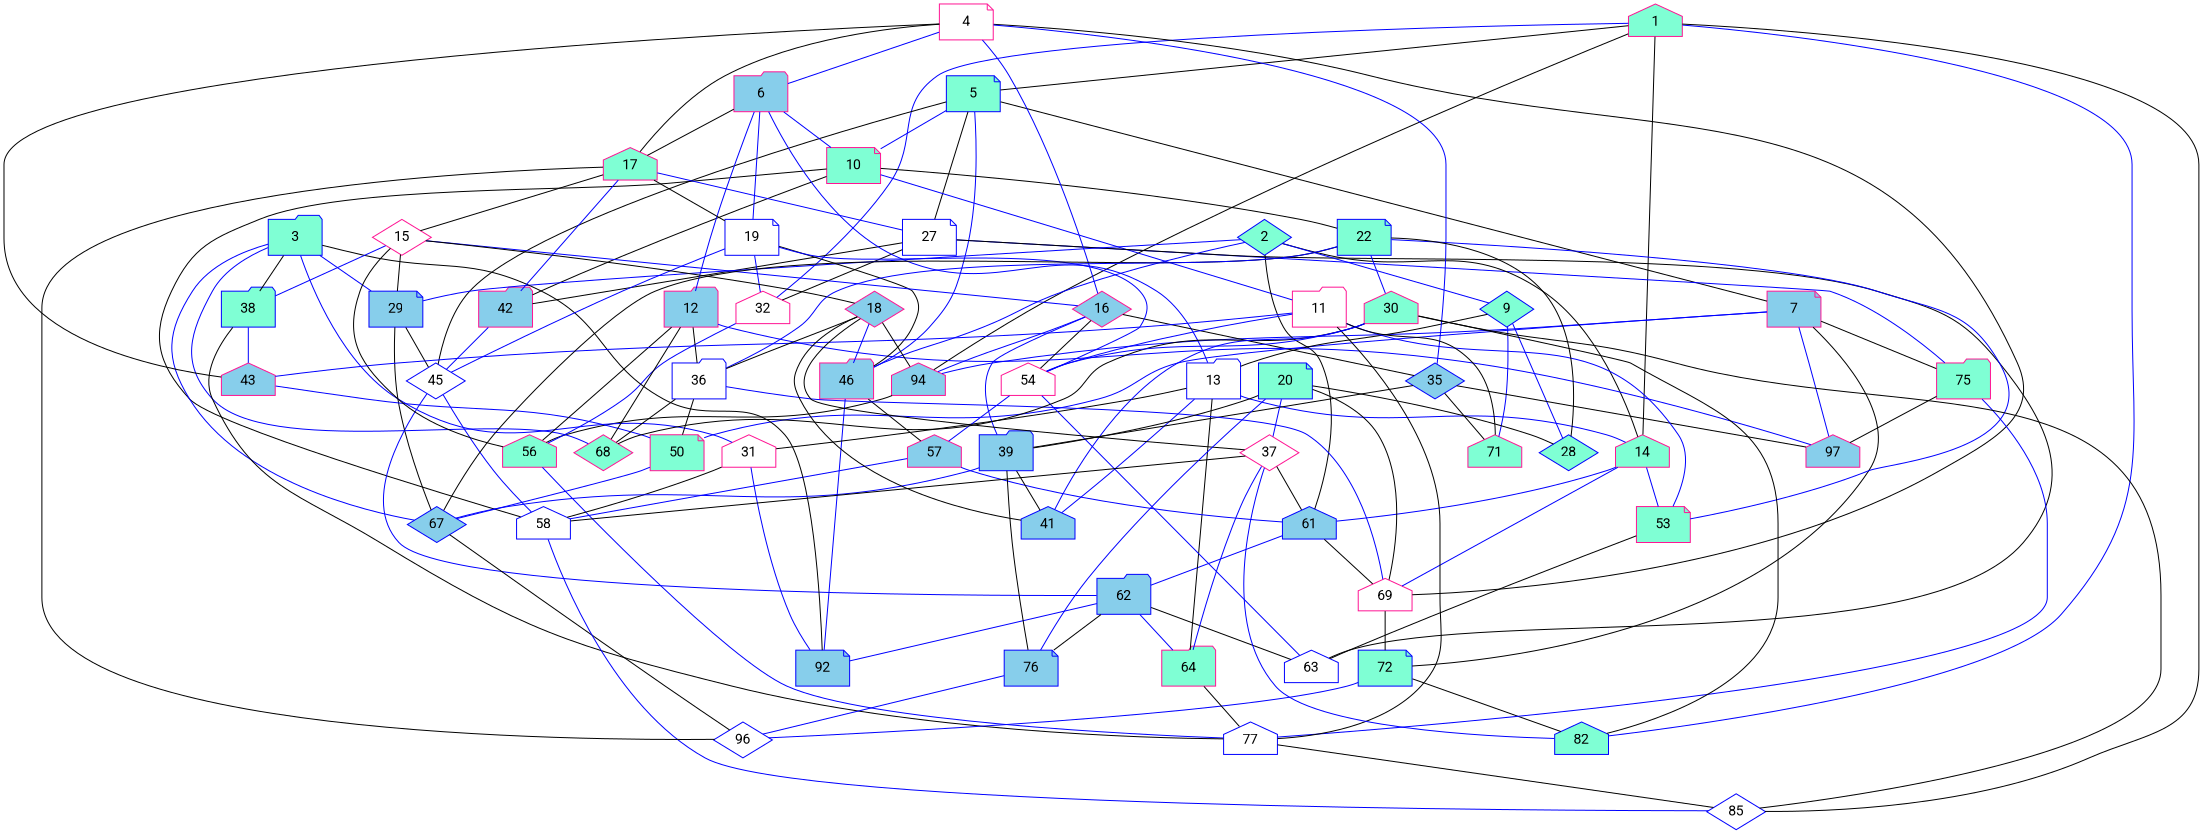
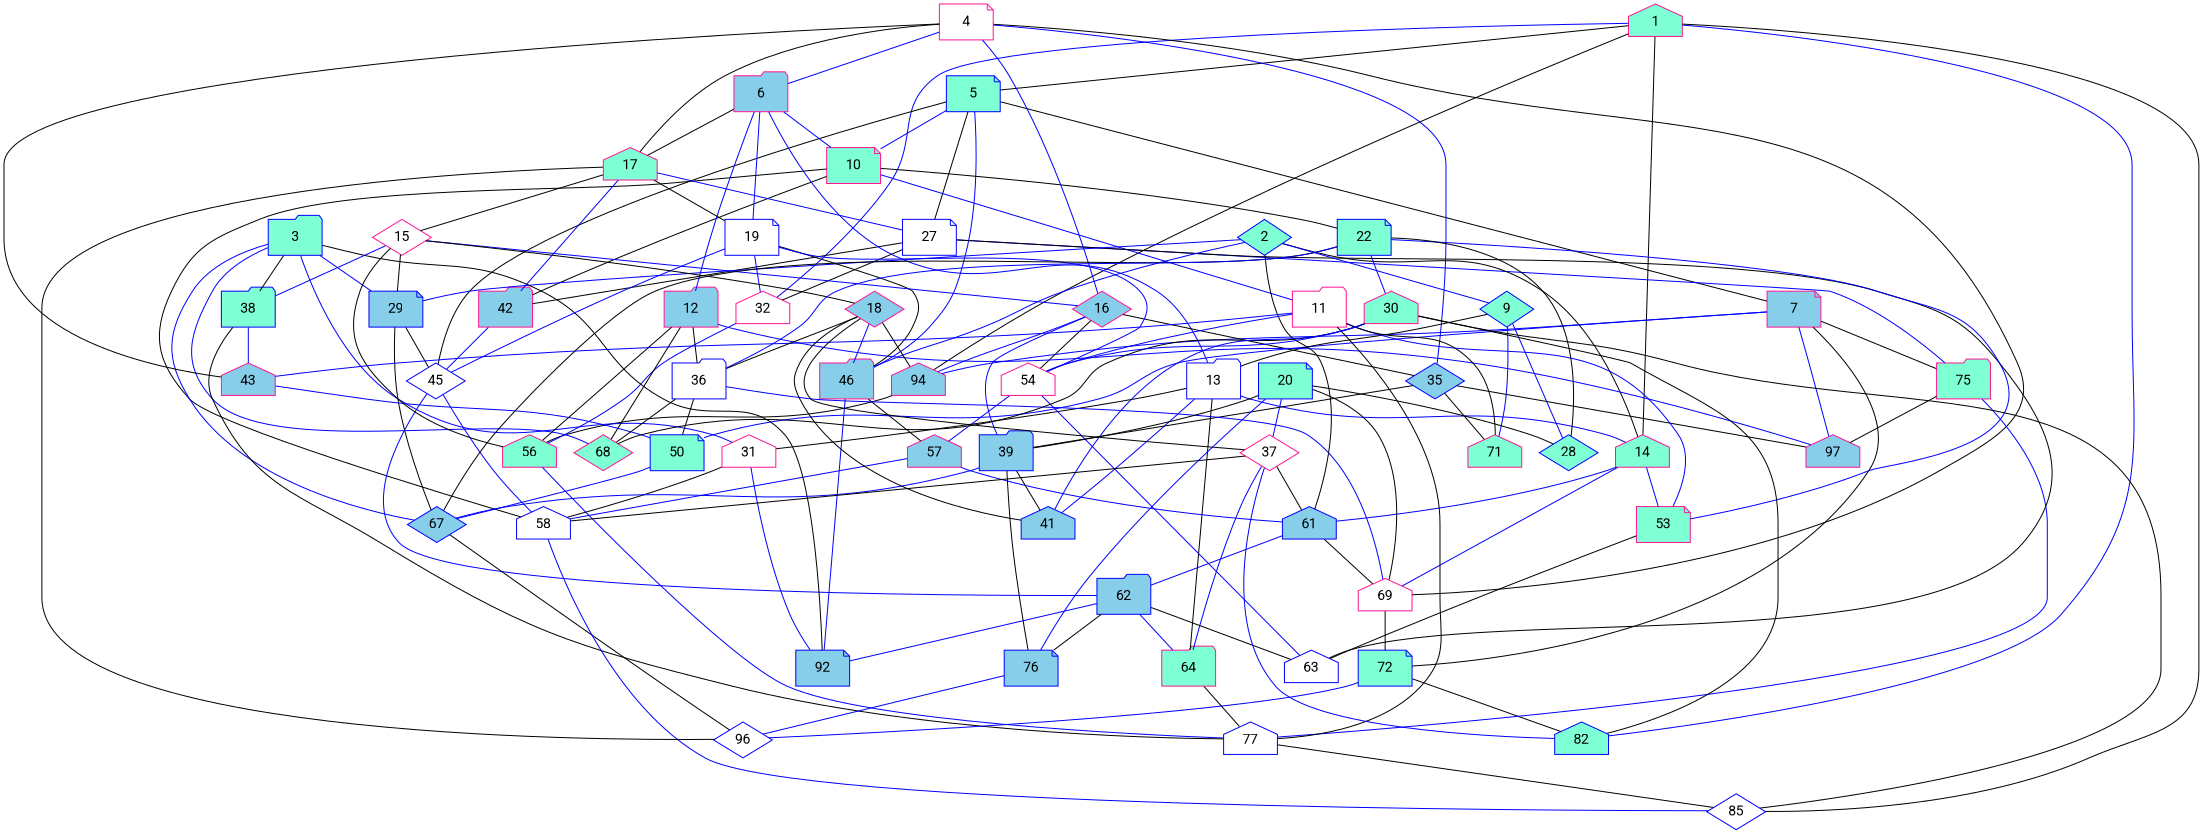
(677, 453) -> (677, 453)
